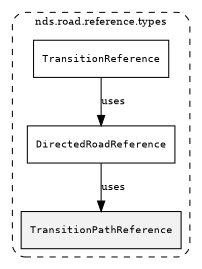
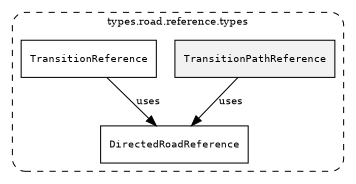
(101, 22) -> (178, 22)
(101, 182) -> (218, 98)
